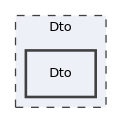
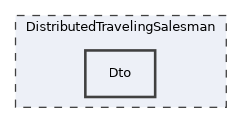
(61, 28) -> (121, 28)
